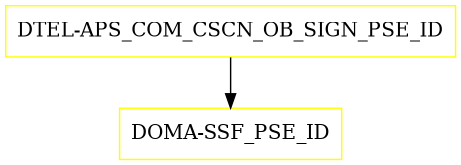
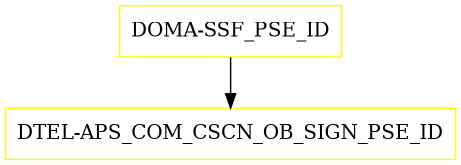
(231, 76) -> (231, 76)
